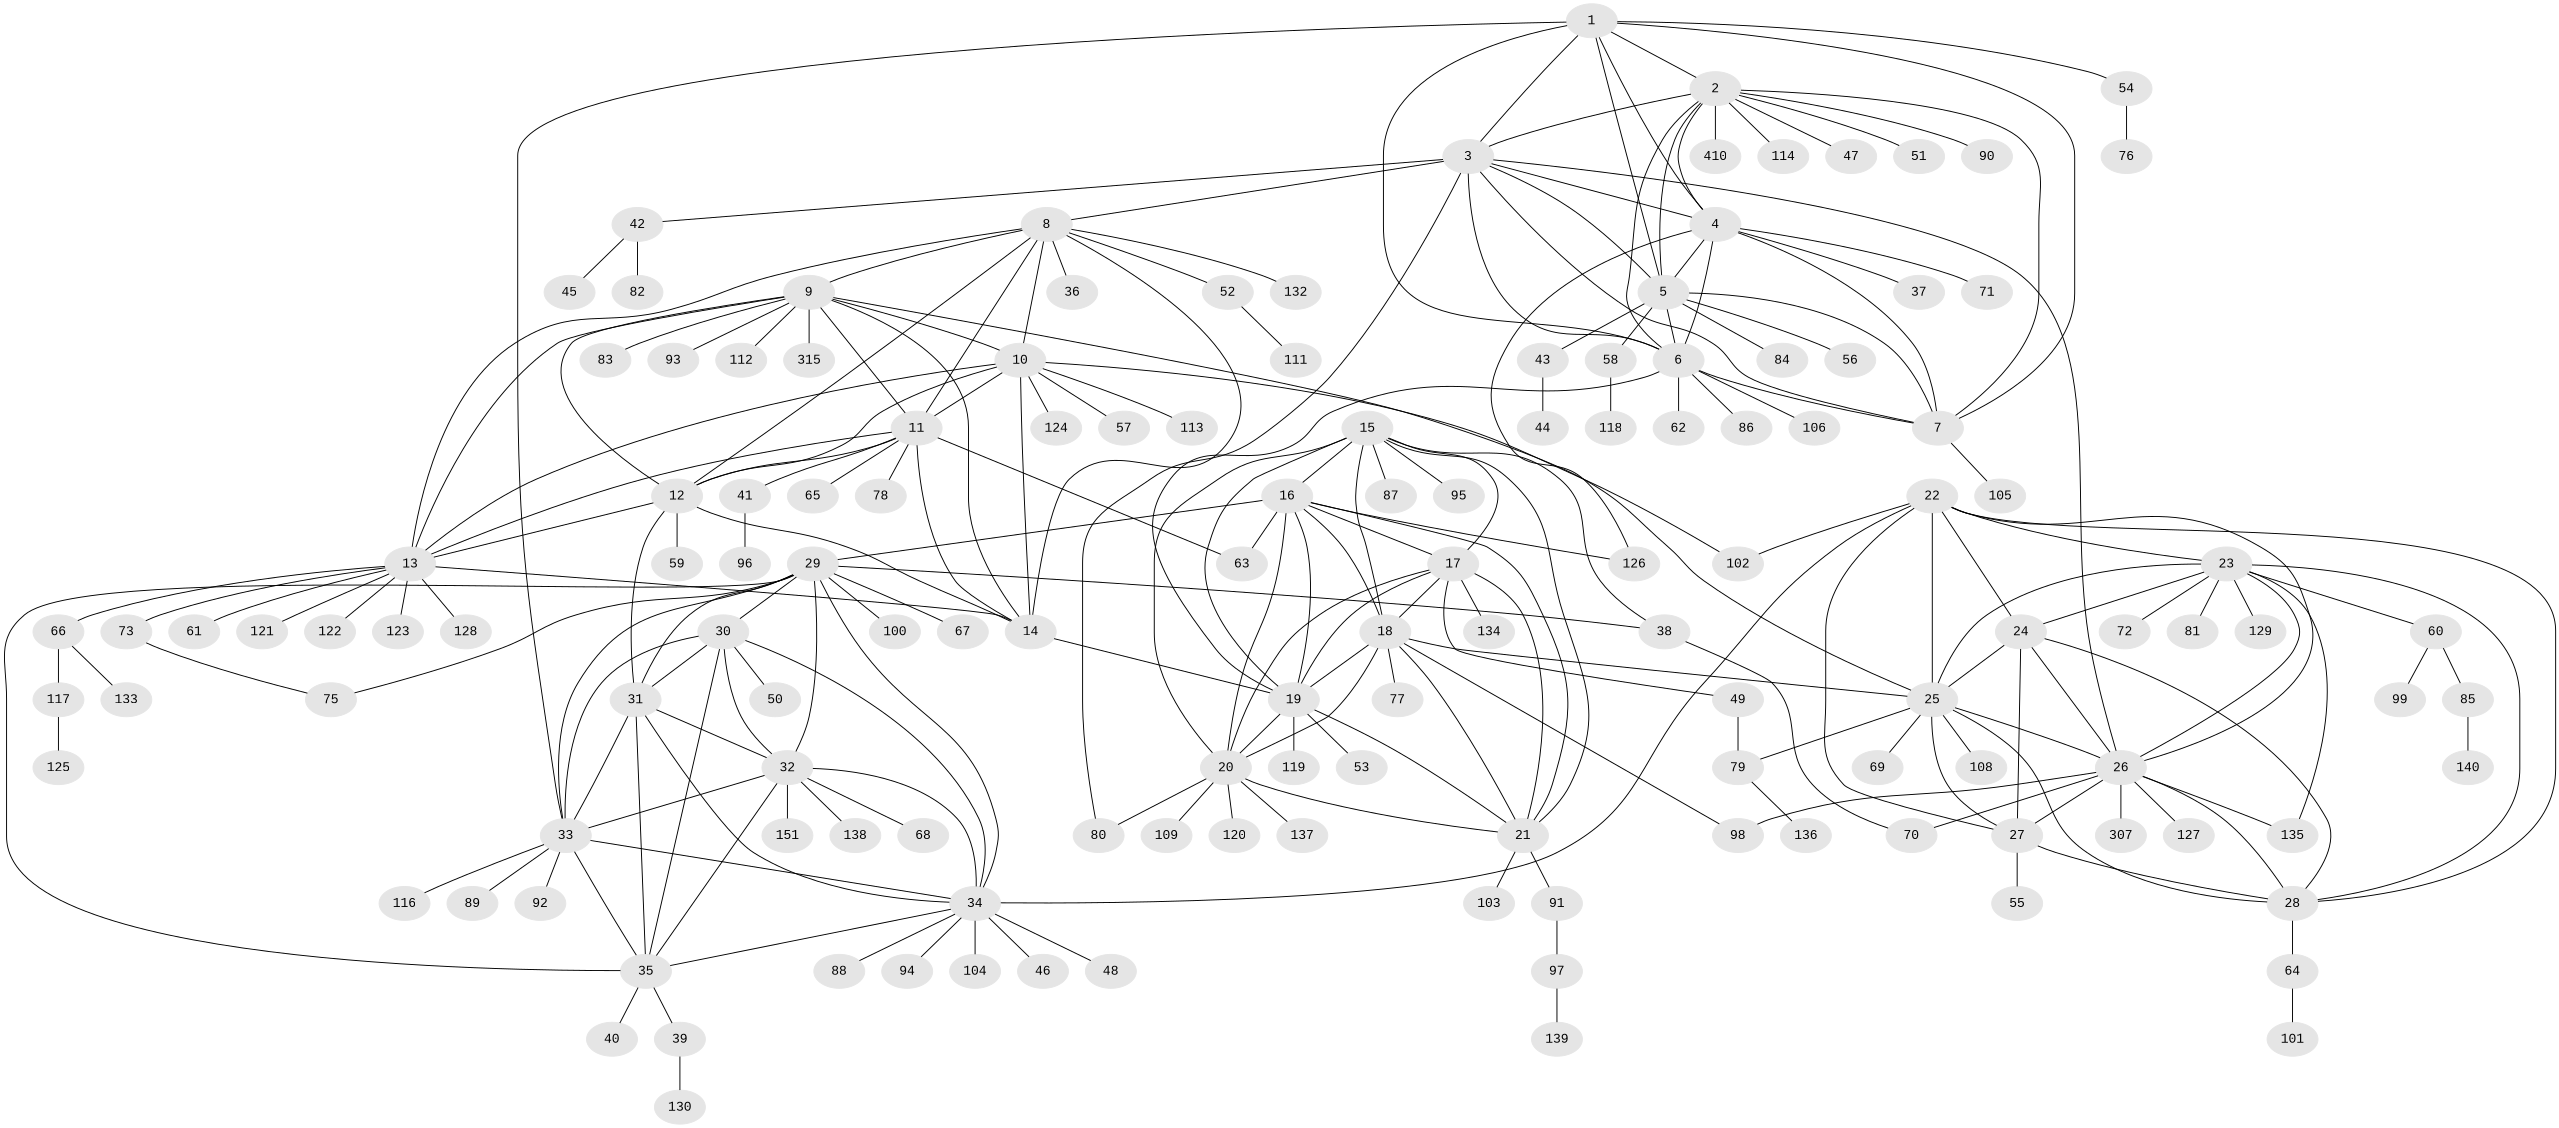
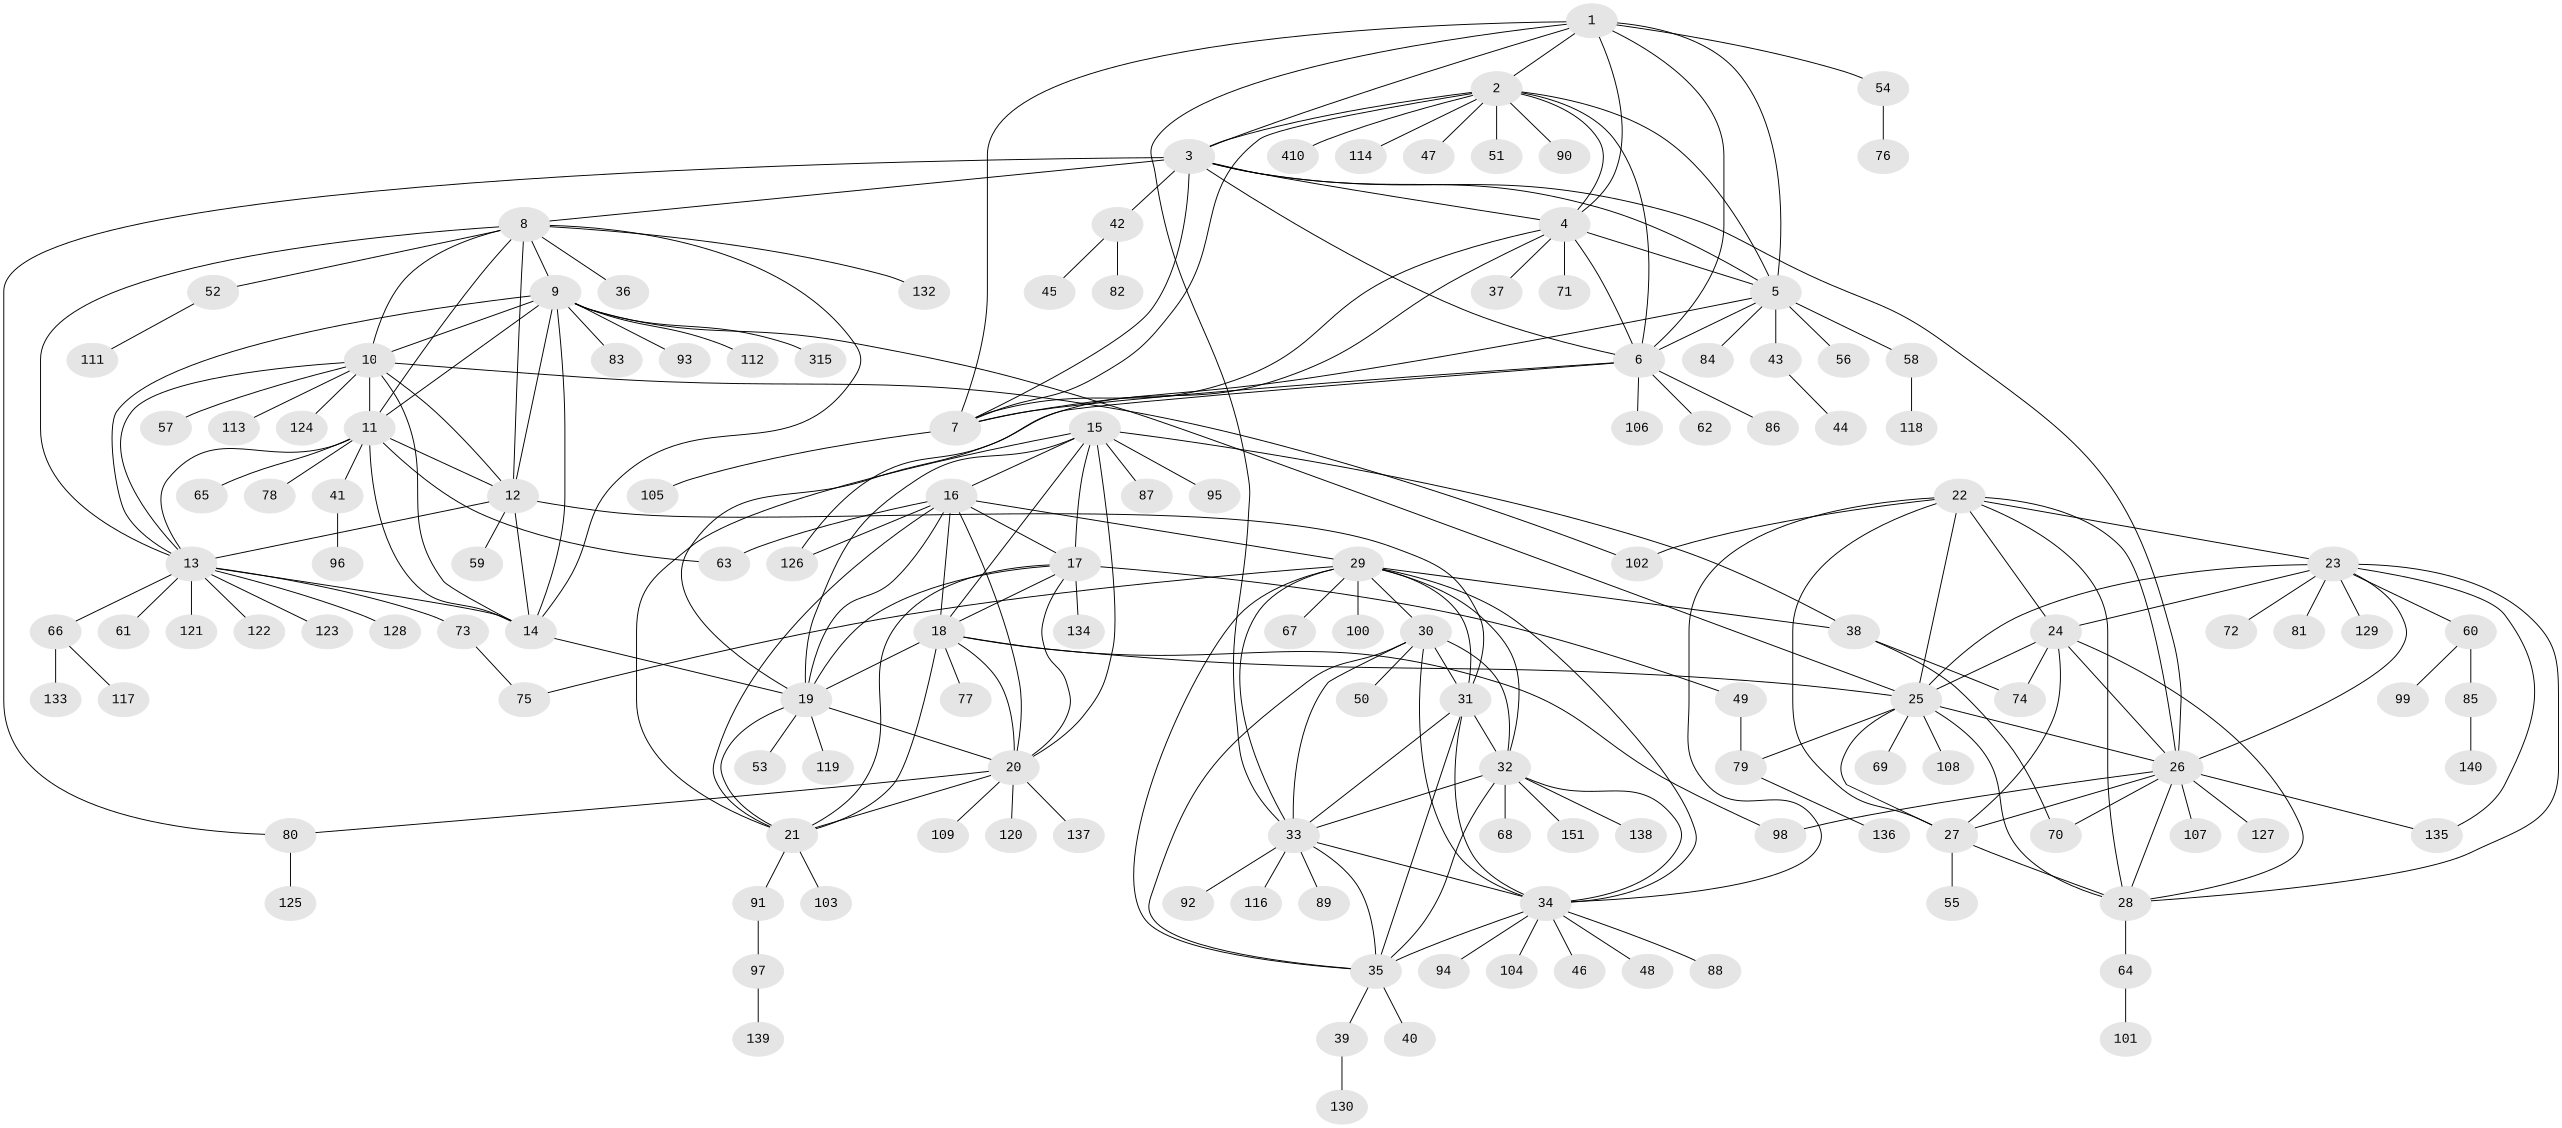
none -> (2020, 700)
(58, 734) -> (290, 870)
(2121, 836) -> (2195, 836)
